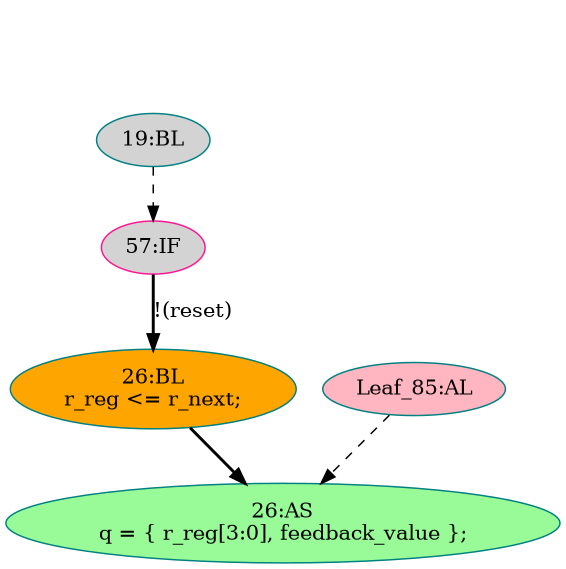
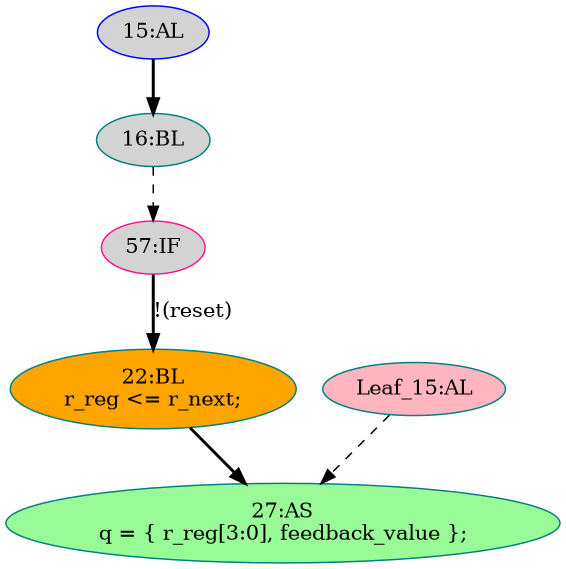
none -> (153, 32)
(153, 140) -> (153, 140)
(153, 389) -> (153, 389)
(414, 389) -> (414, 389)
(283, 523) -> (283, 523)
